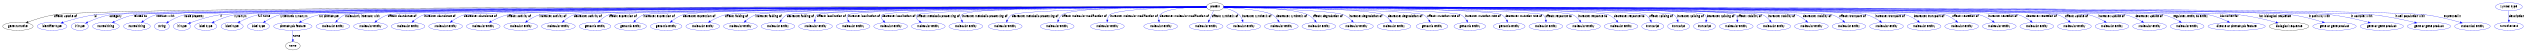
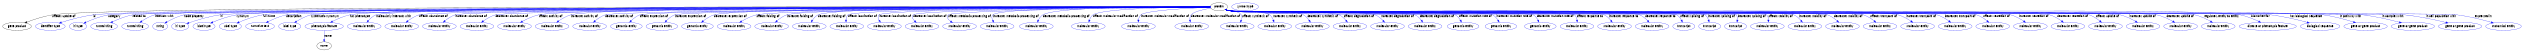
(2509, 15) -> (739, 9)
(18, 26) -> (17, 26)
(2289, 26) -> (2320, 26)
